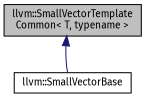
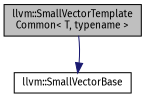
(66, 60) -> (80, 49)
